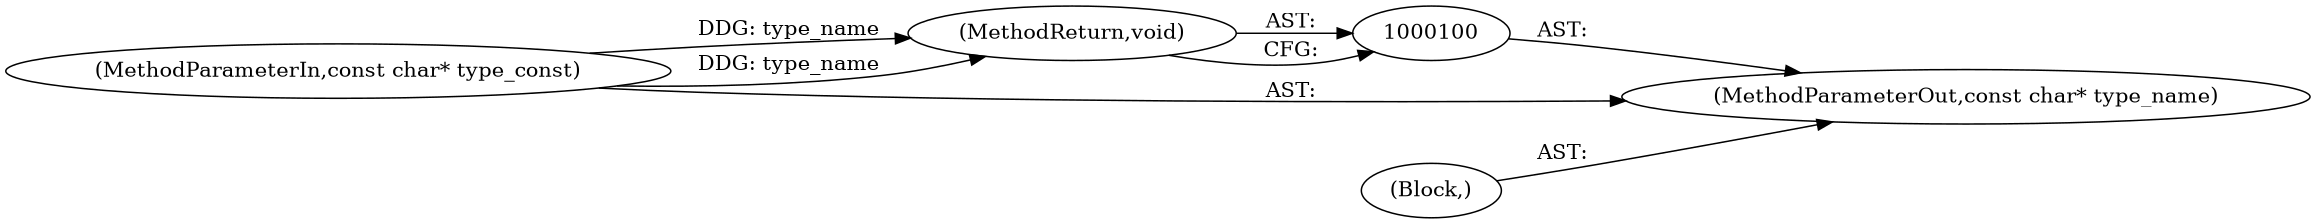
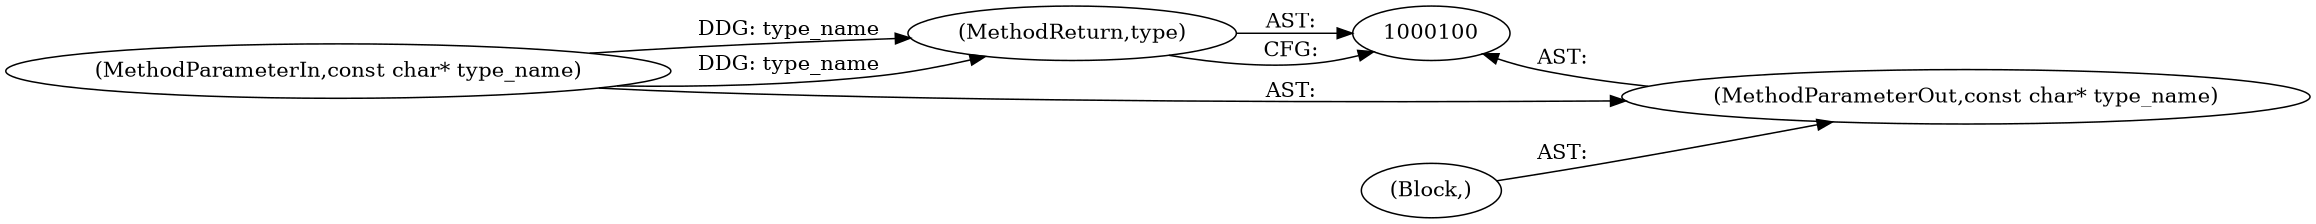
(1072, 33) -> (1072, 33)
(1647, 53) -> (1572, 76)
(338, 71) -> (338, 71)
